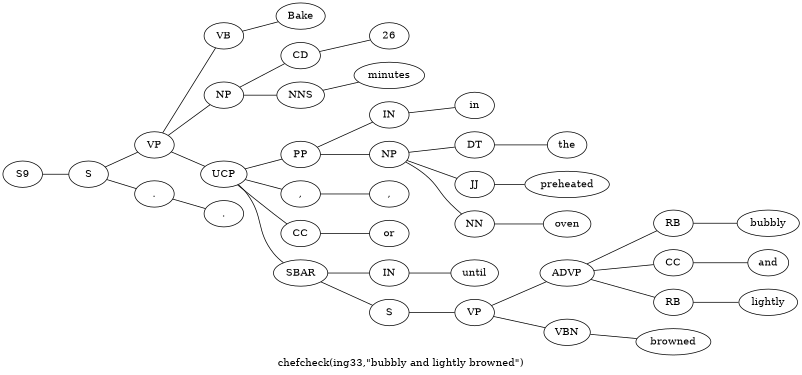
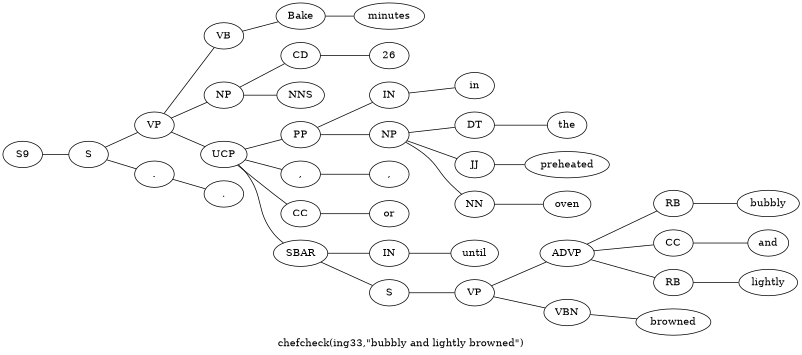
(341, 86) -> (340, 16)
